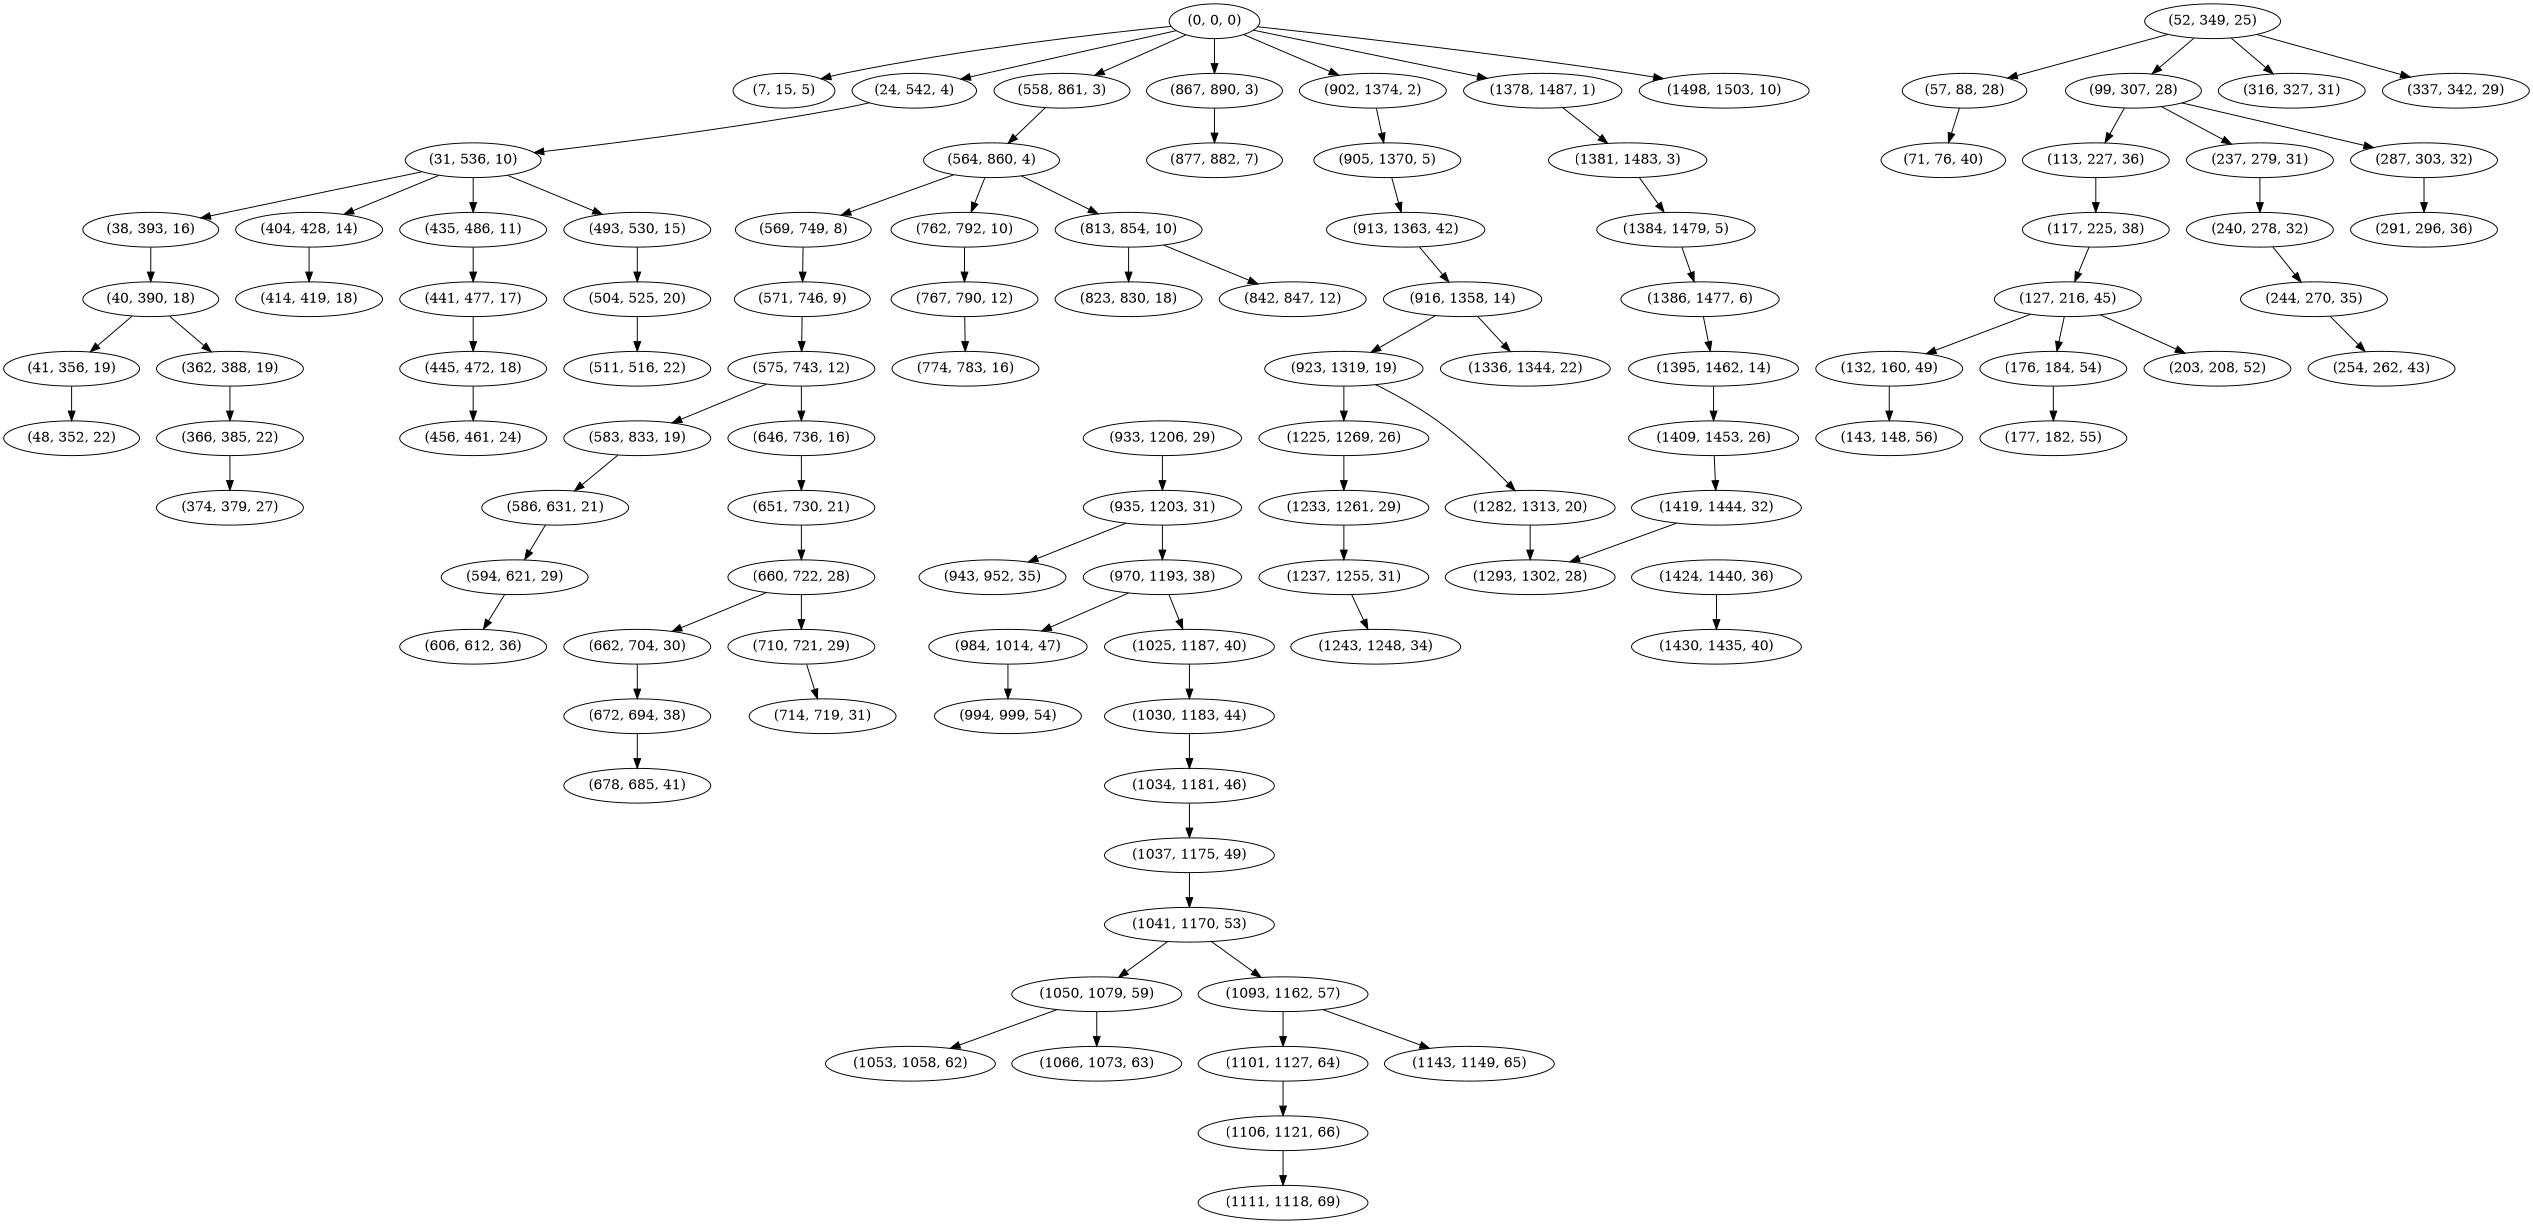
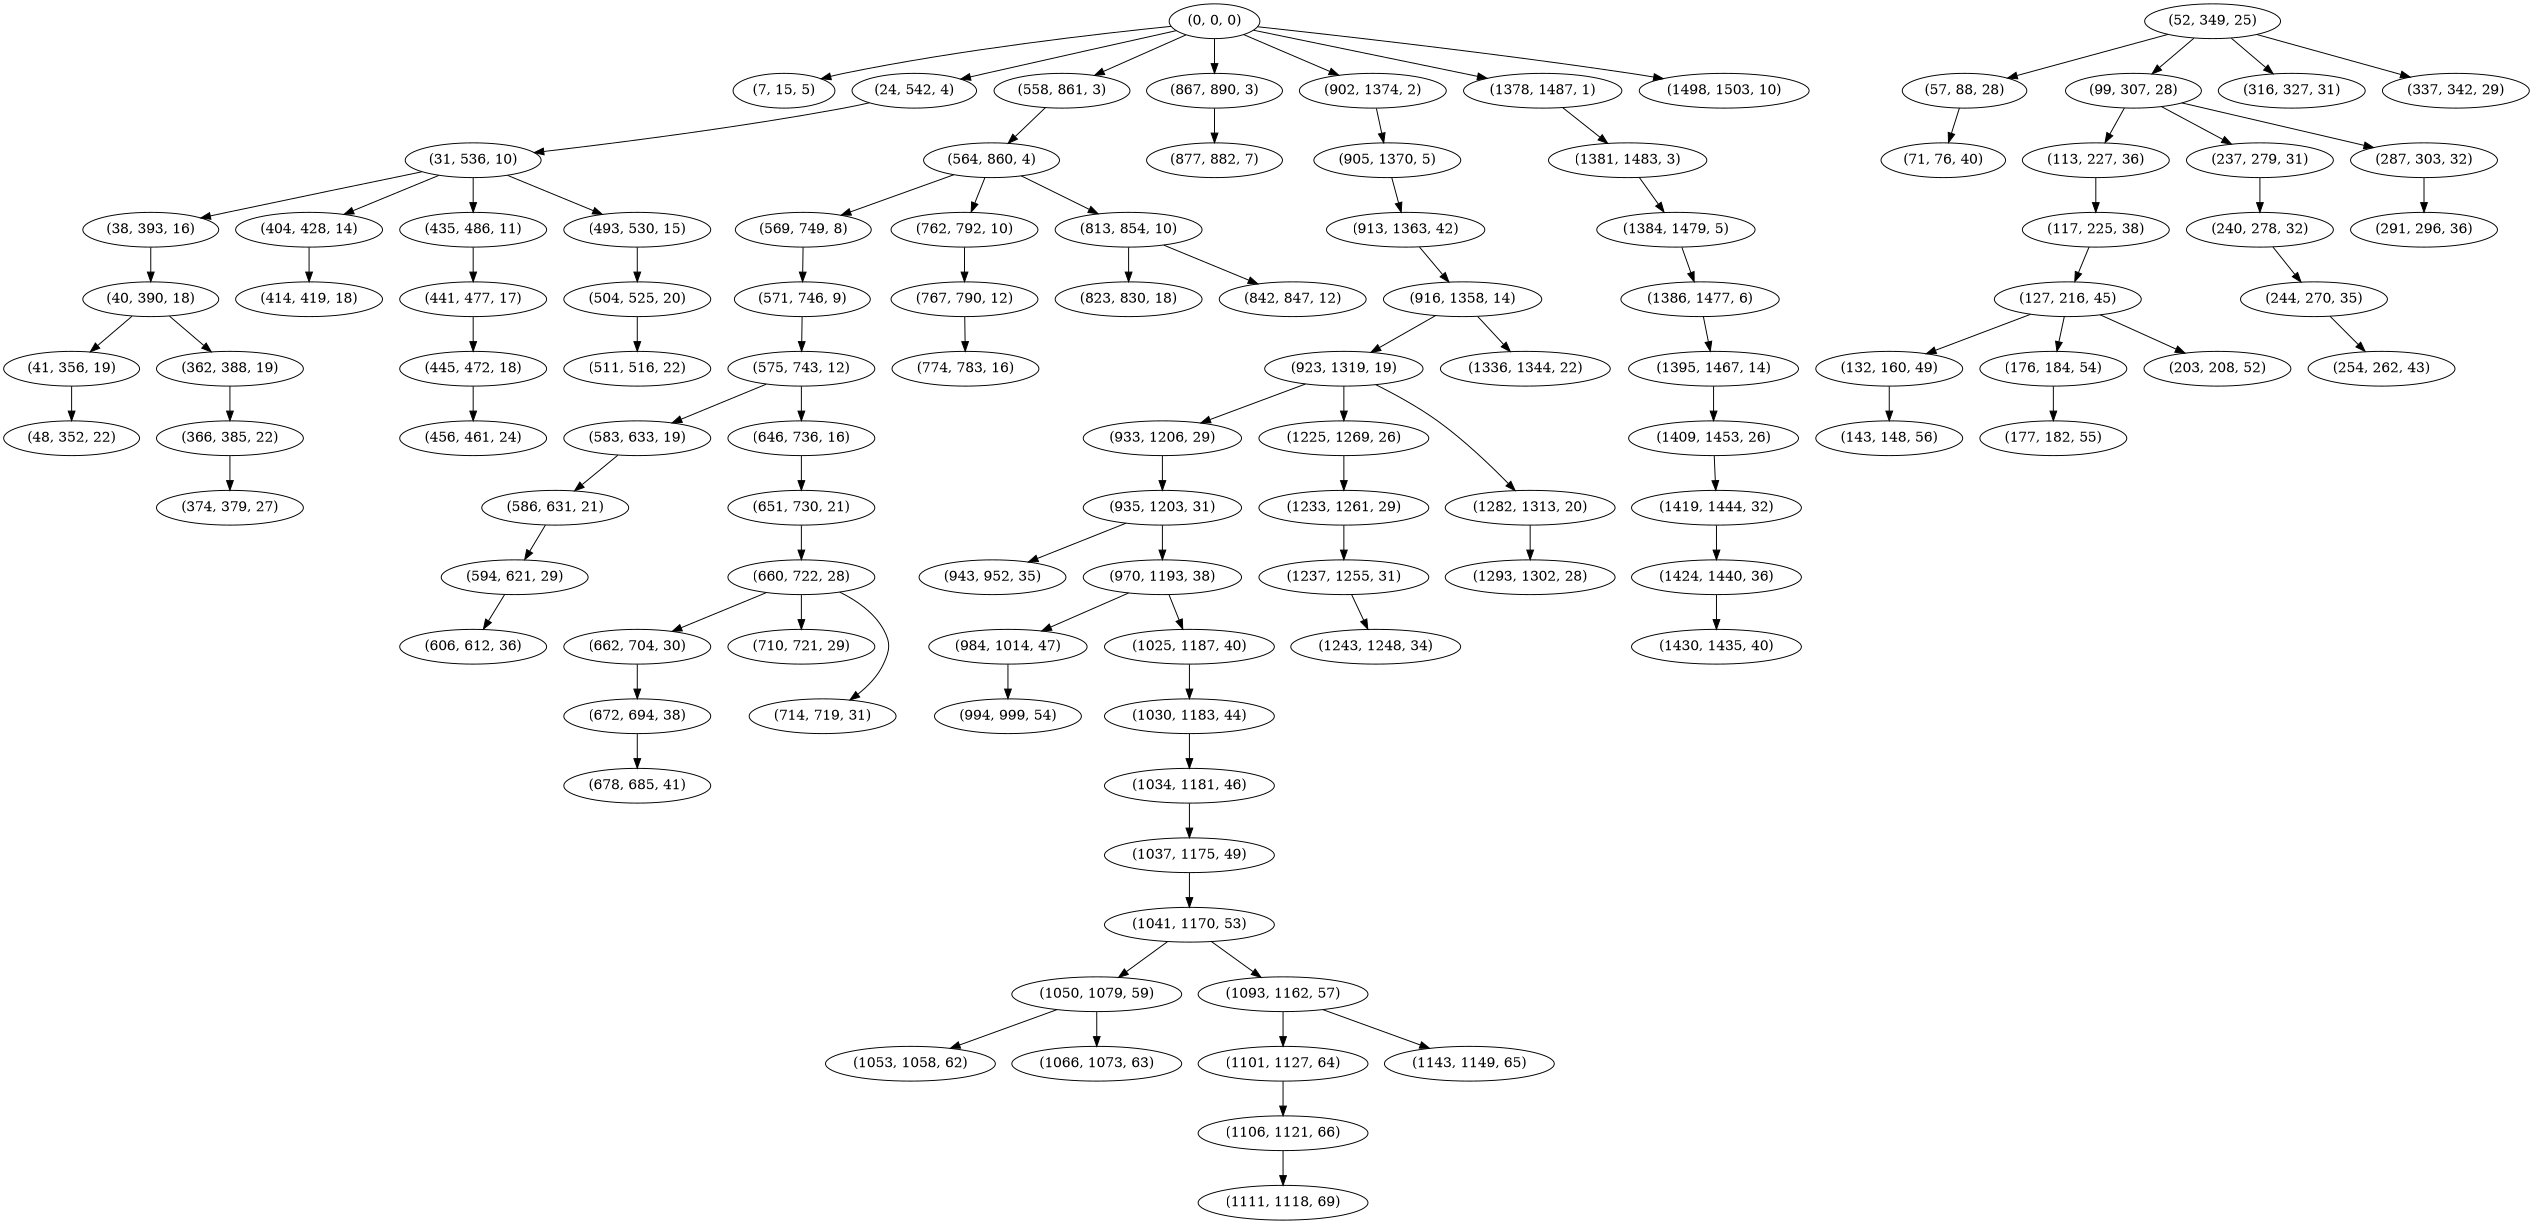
(1714, 369) -> (1714, 369)
none -> (1258, 402)
(637, 438) -> (637, 438)
(1628, 541) -> (1716, 538)
(811, 677) -> (887, 638)
